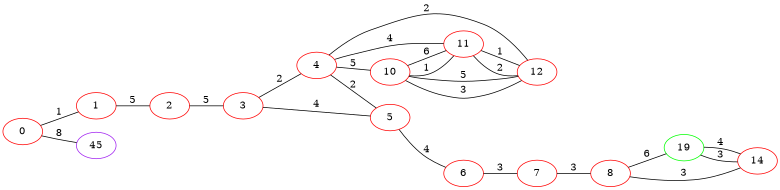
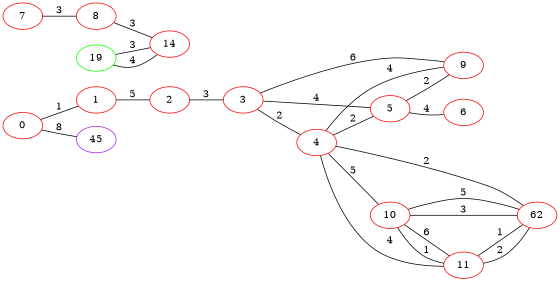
none -> (464, 65)
(537, 72) -> (537, 215)
(206, 100) -> (206, 94)
(647, 161) -> none
(500, 173) -> none
